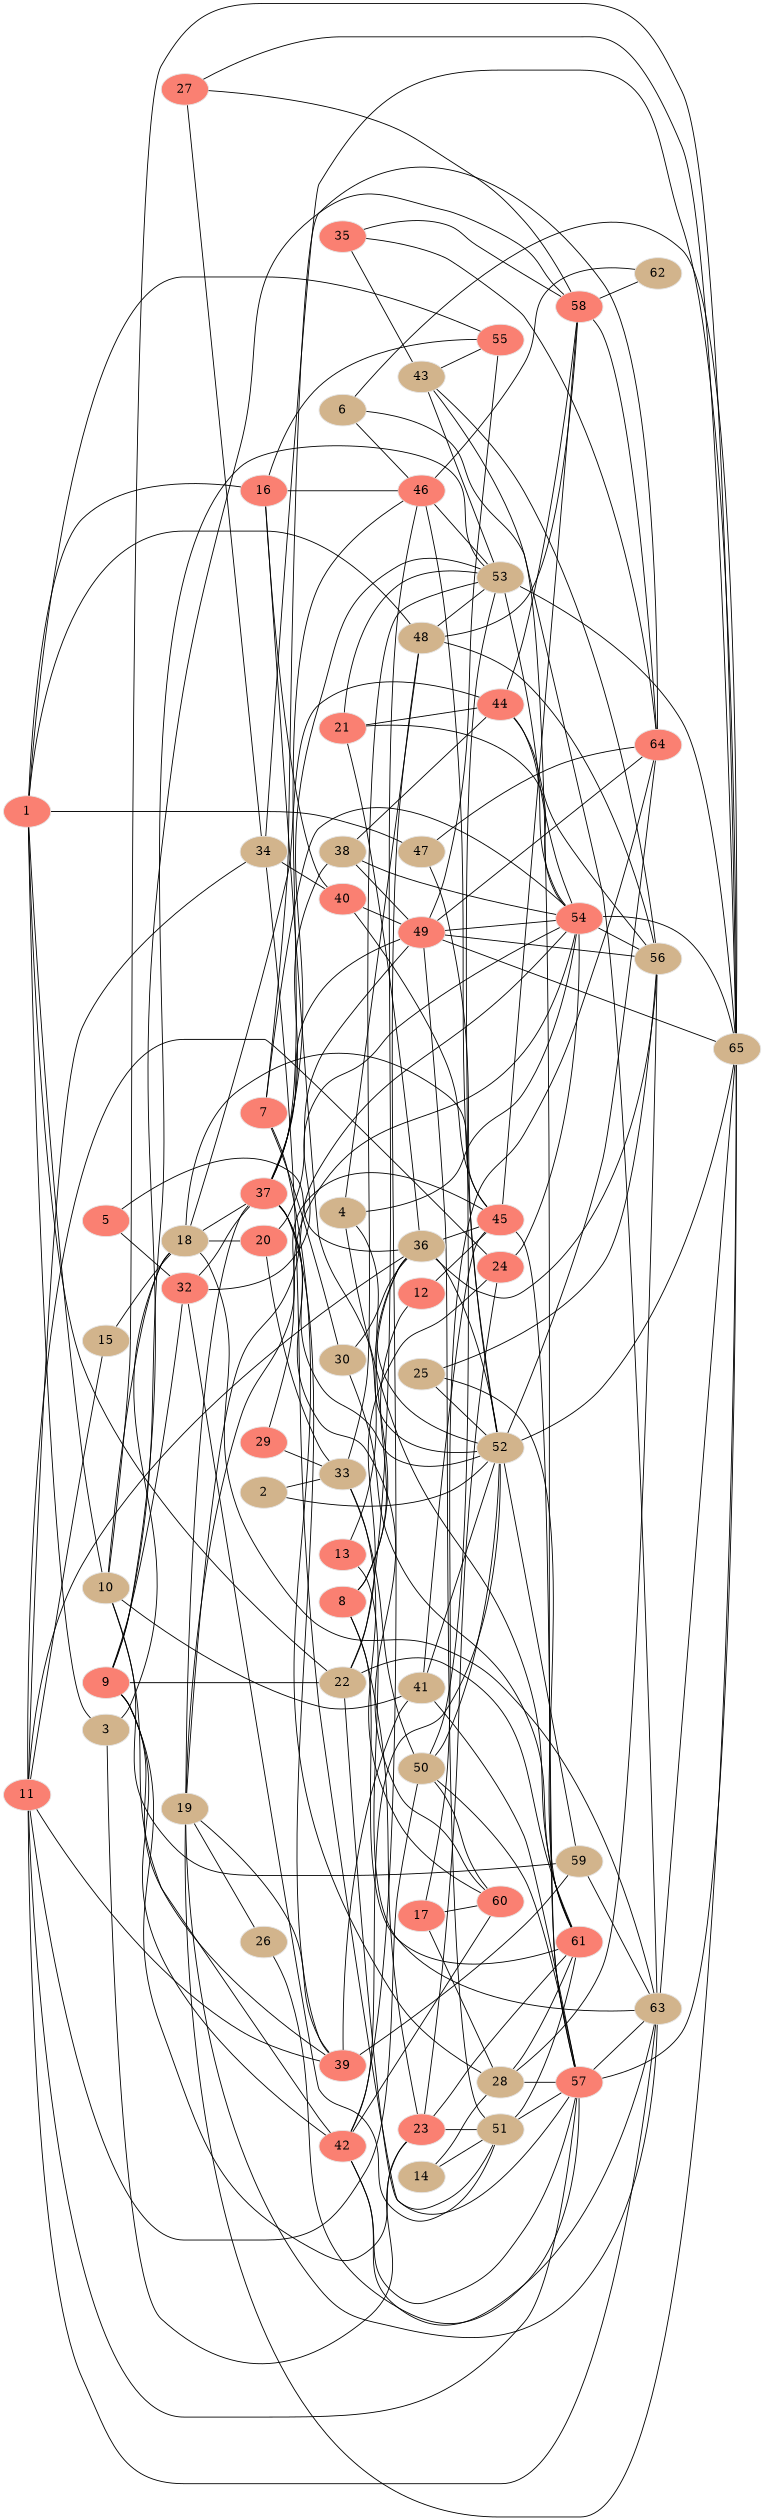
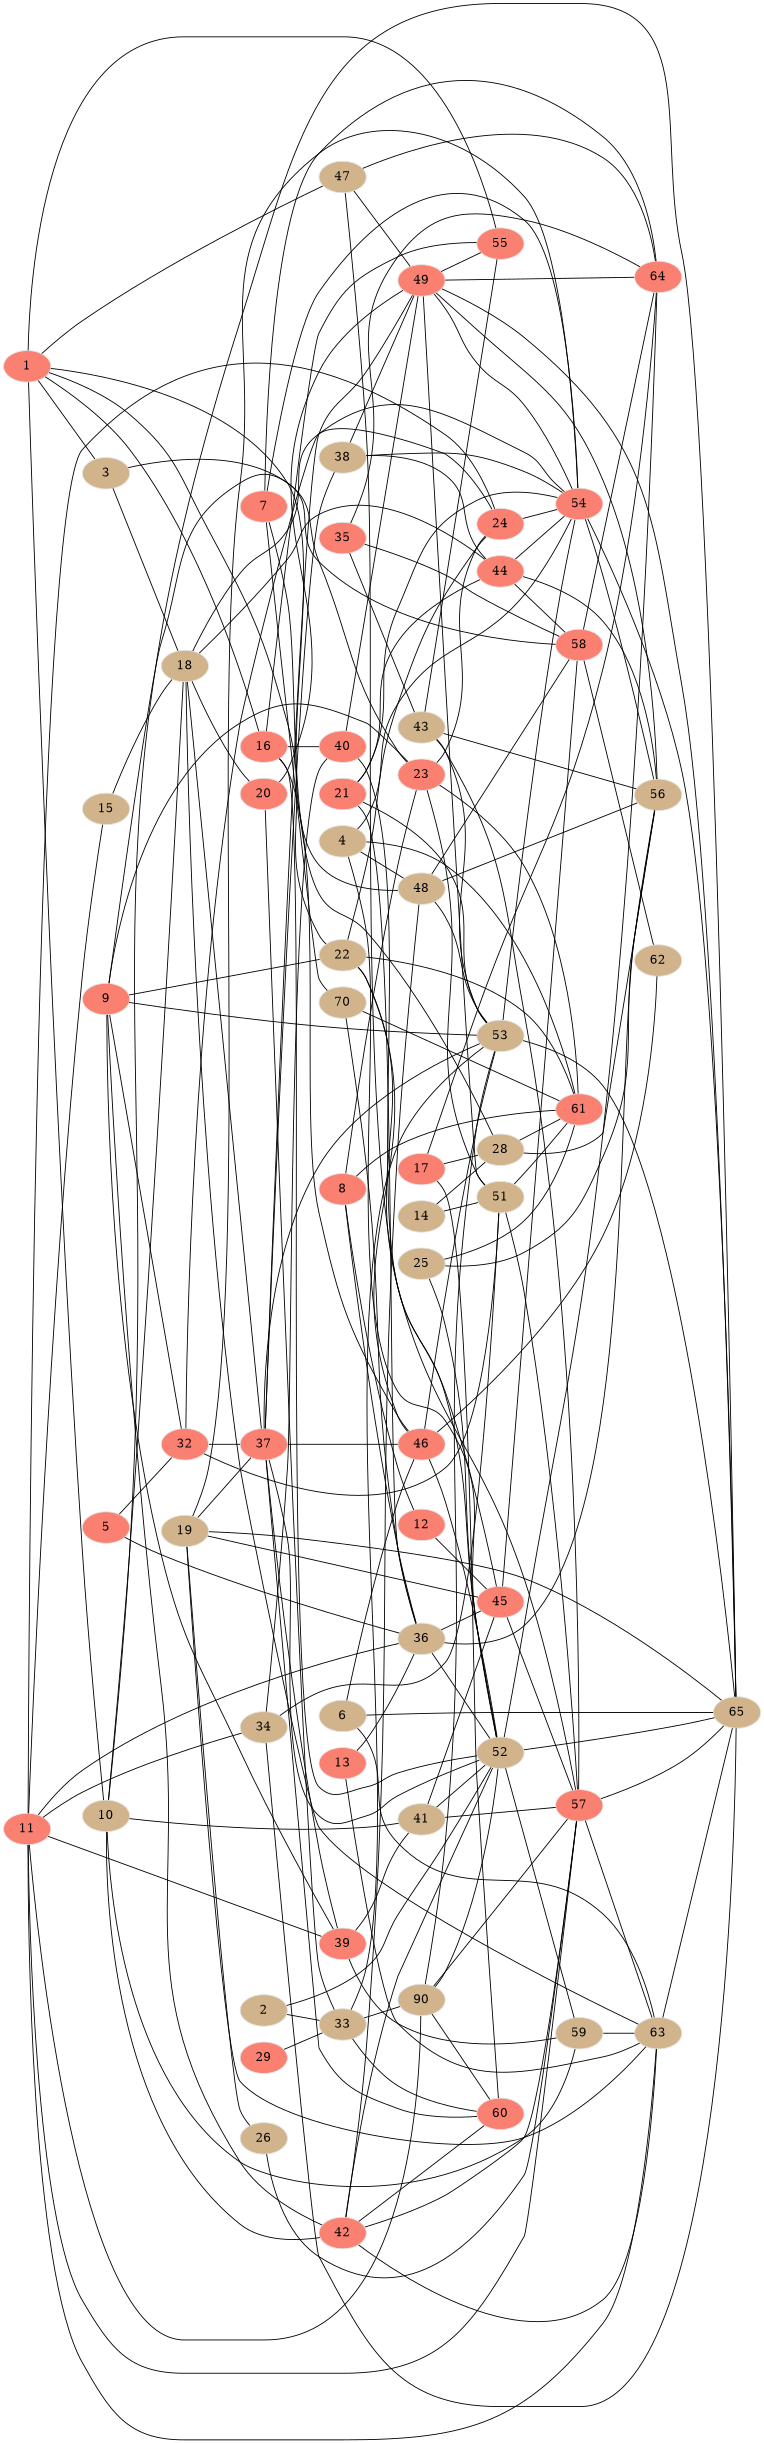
(185, 89) -> none
none -> (383, 231)
(330, 1054) -> (307, 446)
(380, 1134) -> none
(343, 1360) -> (343, 1003)
(422, 1769) -> (422, 2000)
(280, 1906) -> none
(543, 2082) -> none
